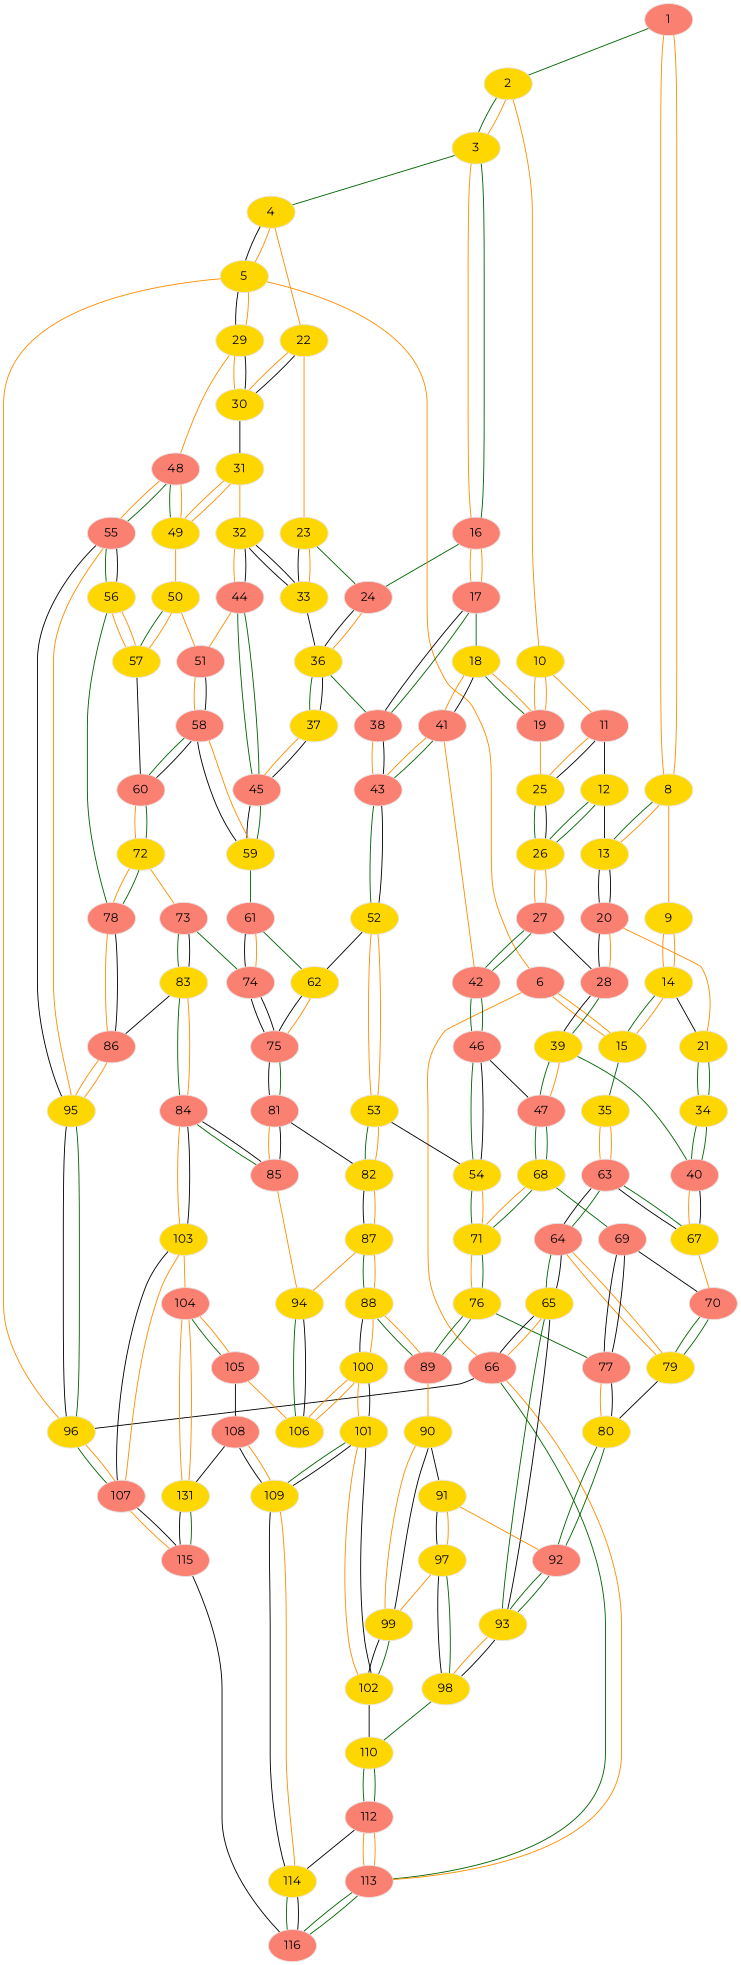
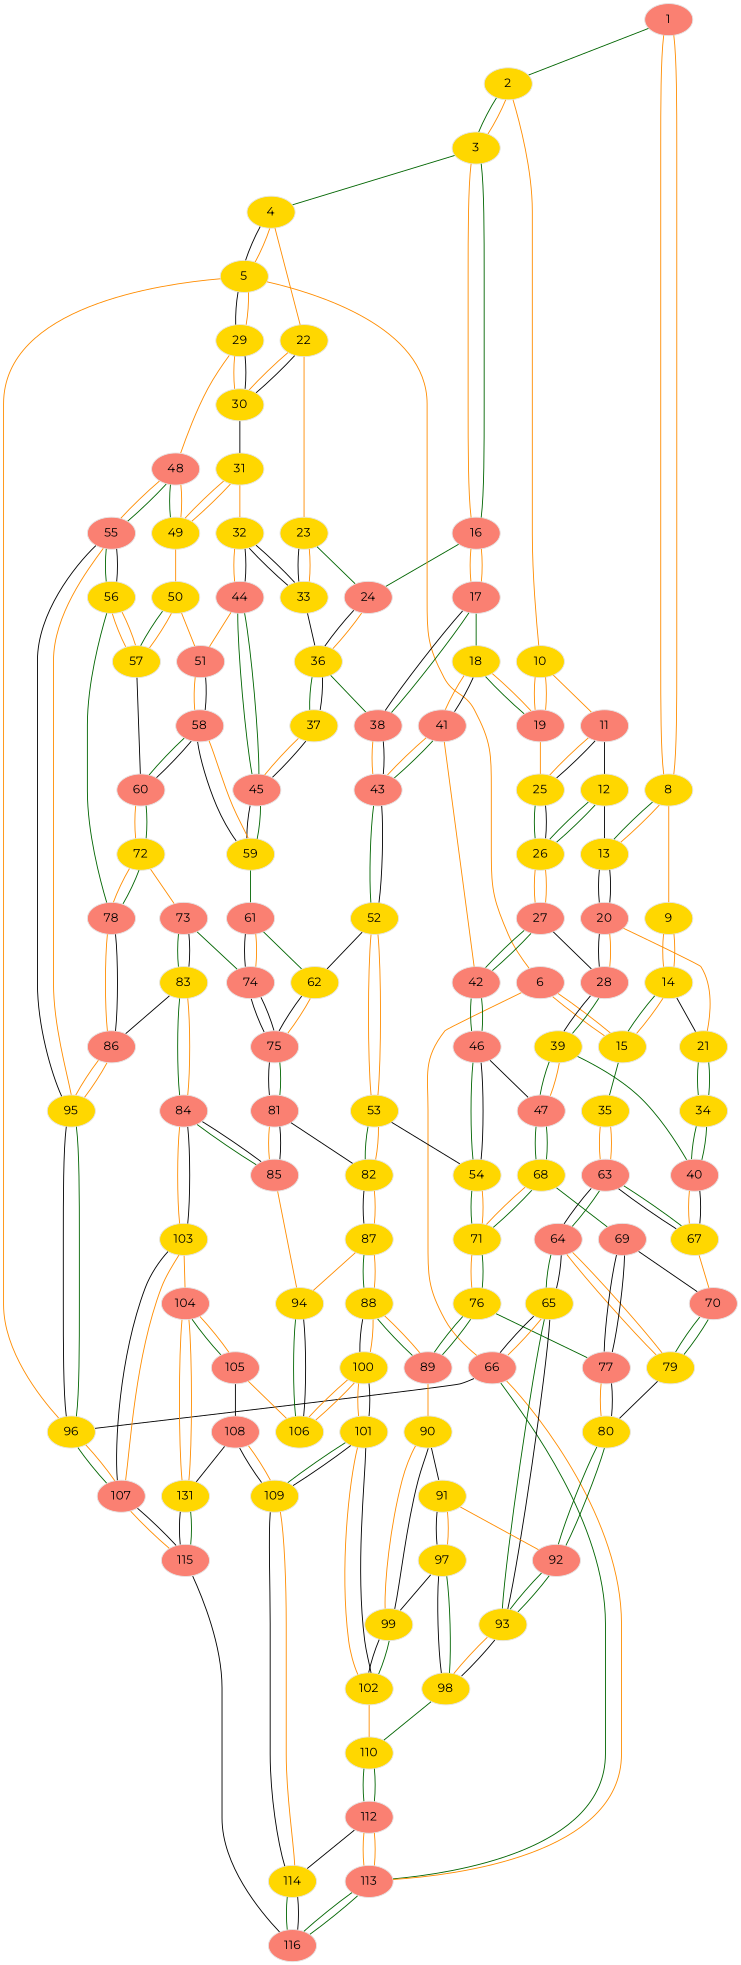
(416, 1593) -> (416, 1593)
(369, 1721) -> (369, 1721)
